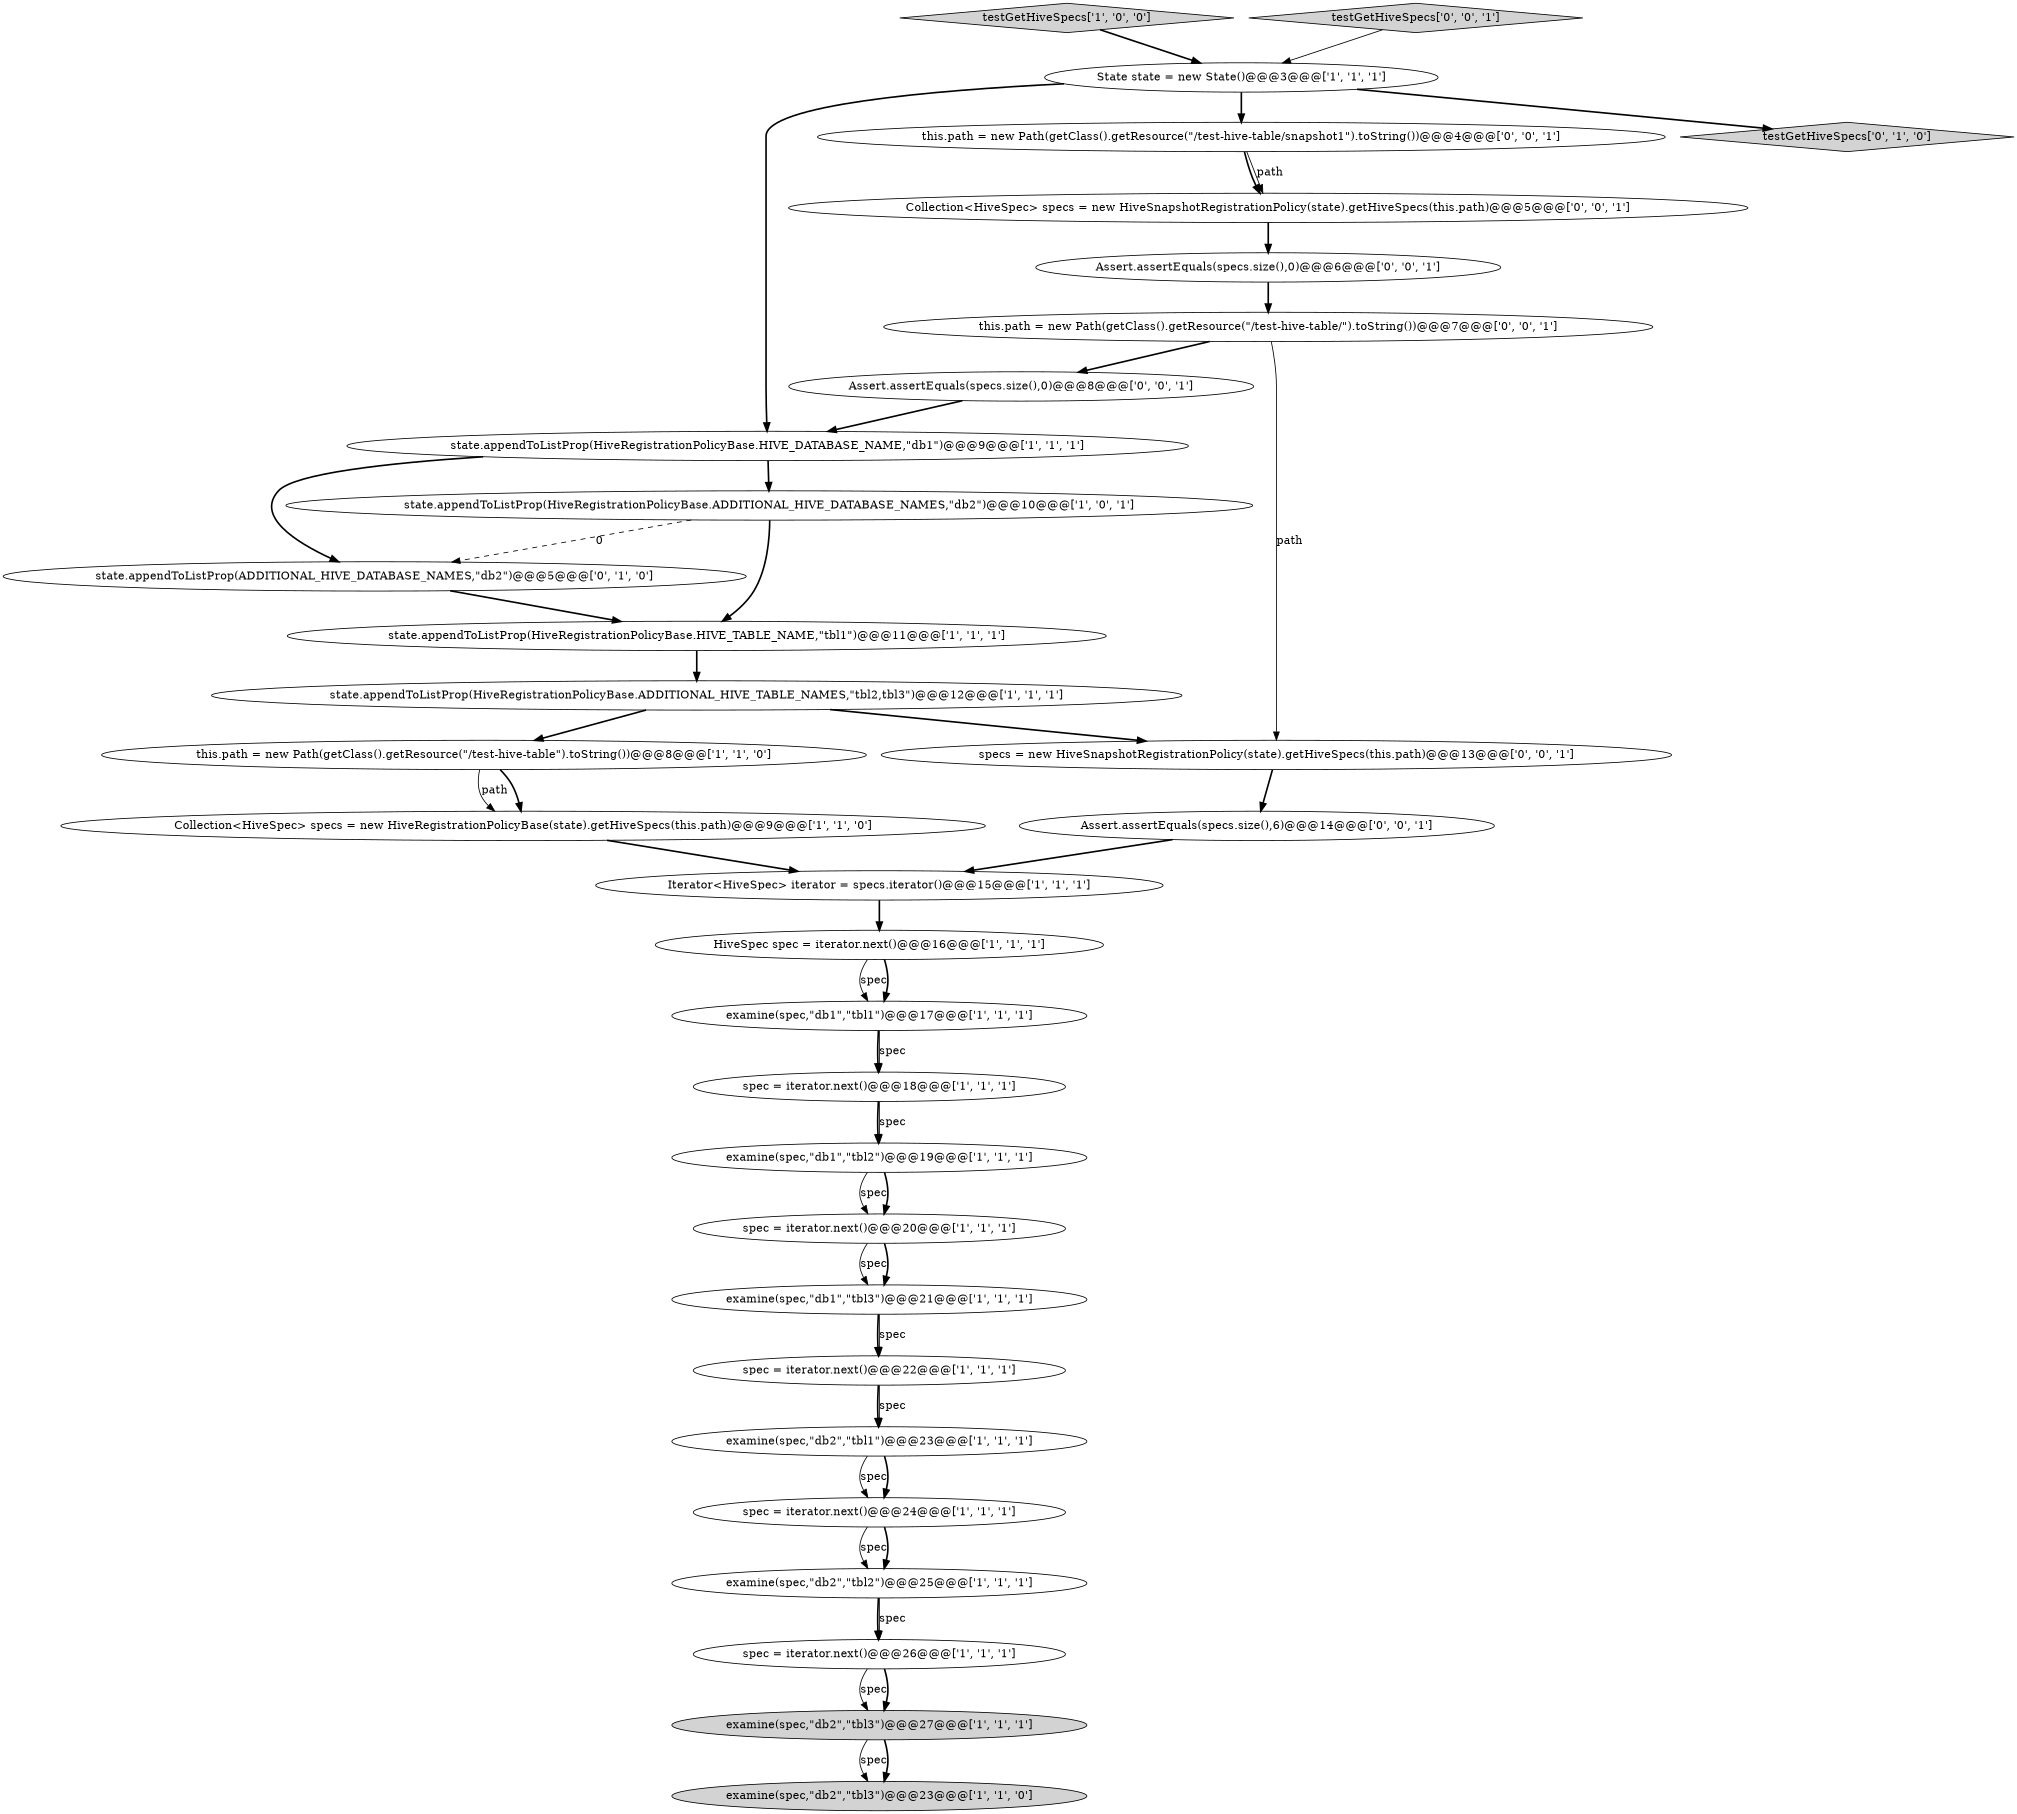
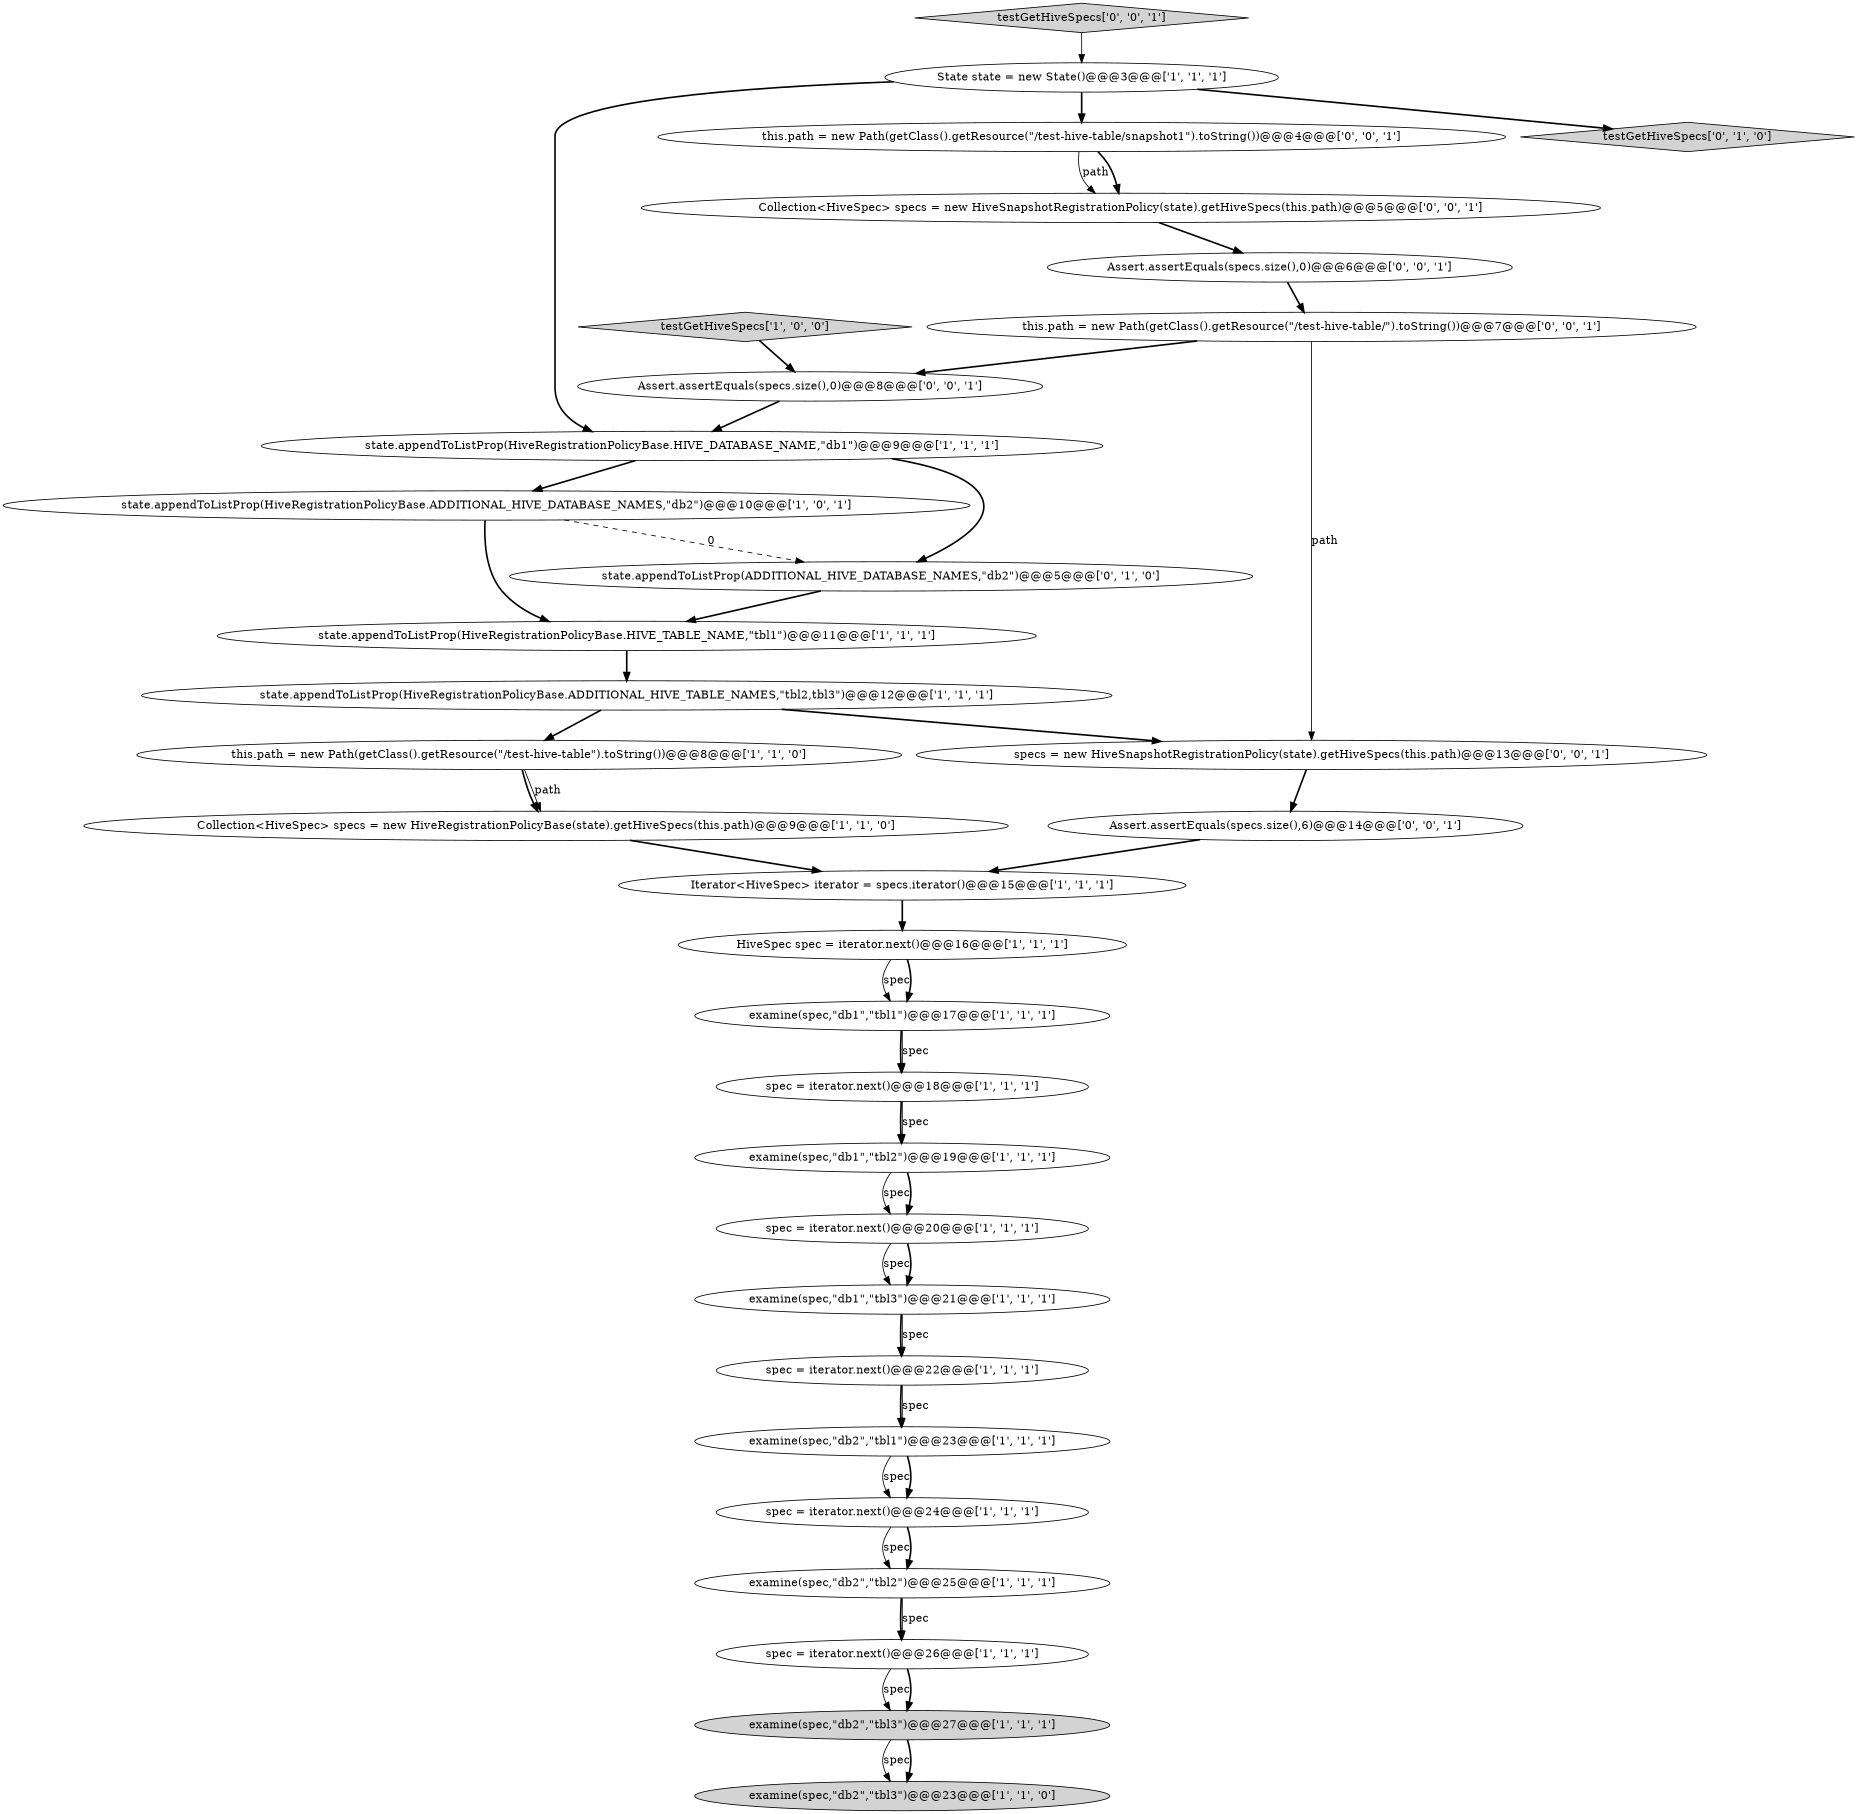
(1146, 45) -> (774, 353)
